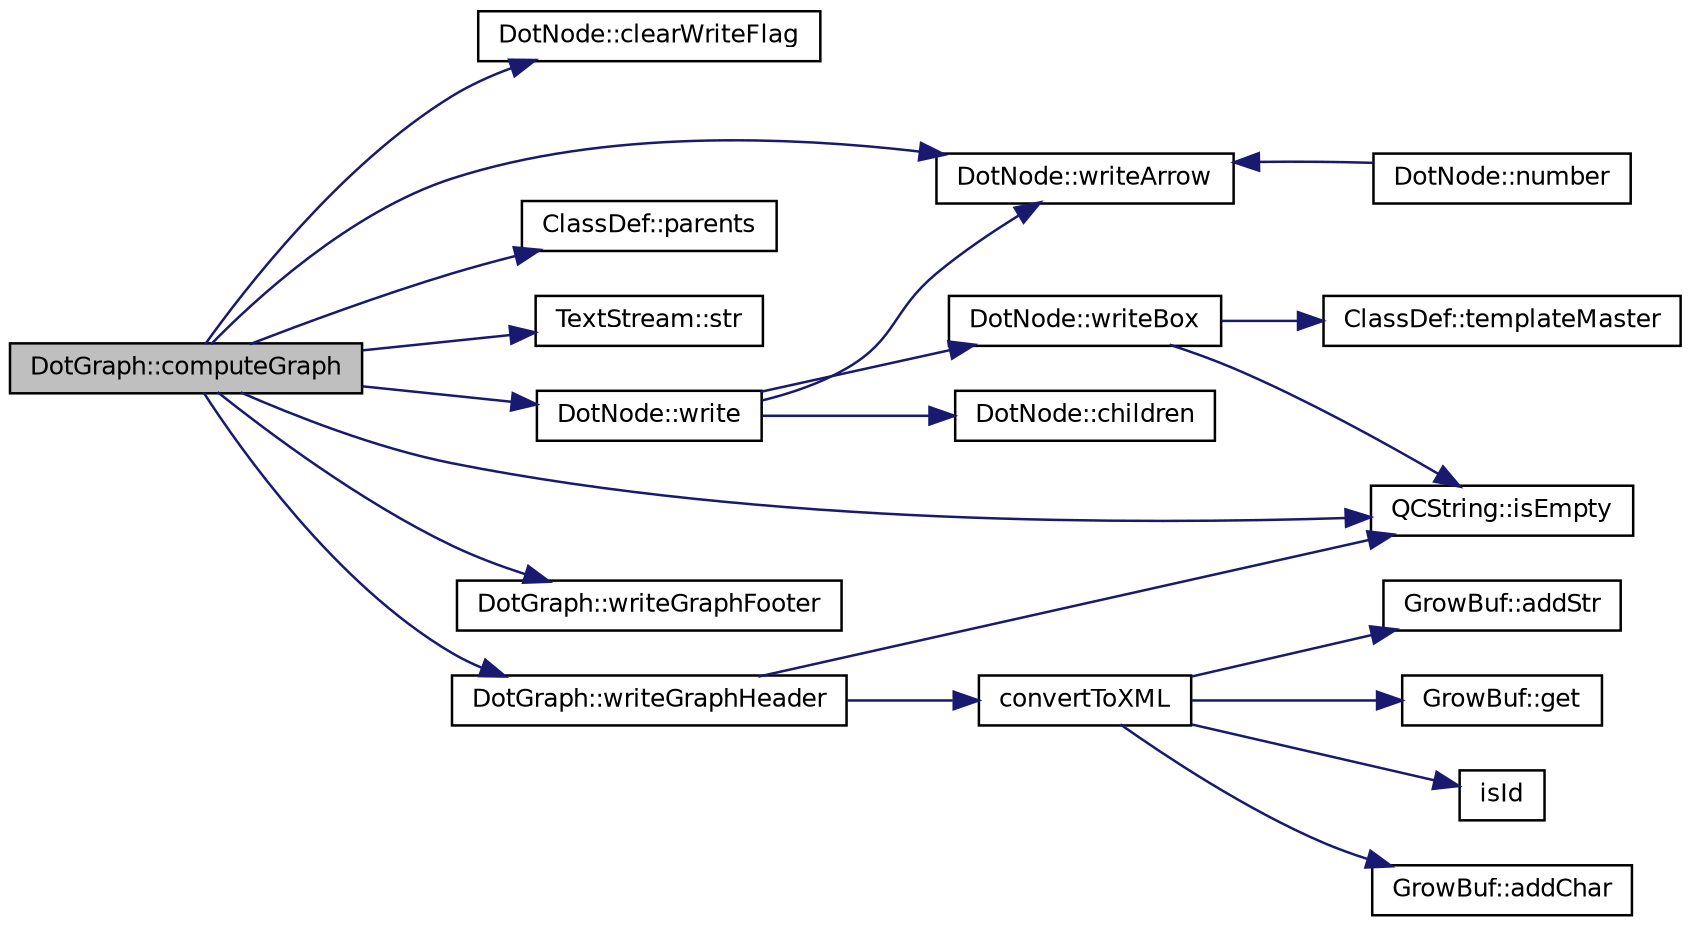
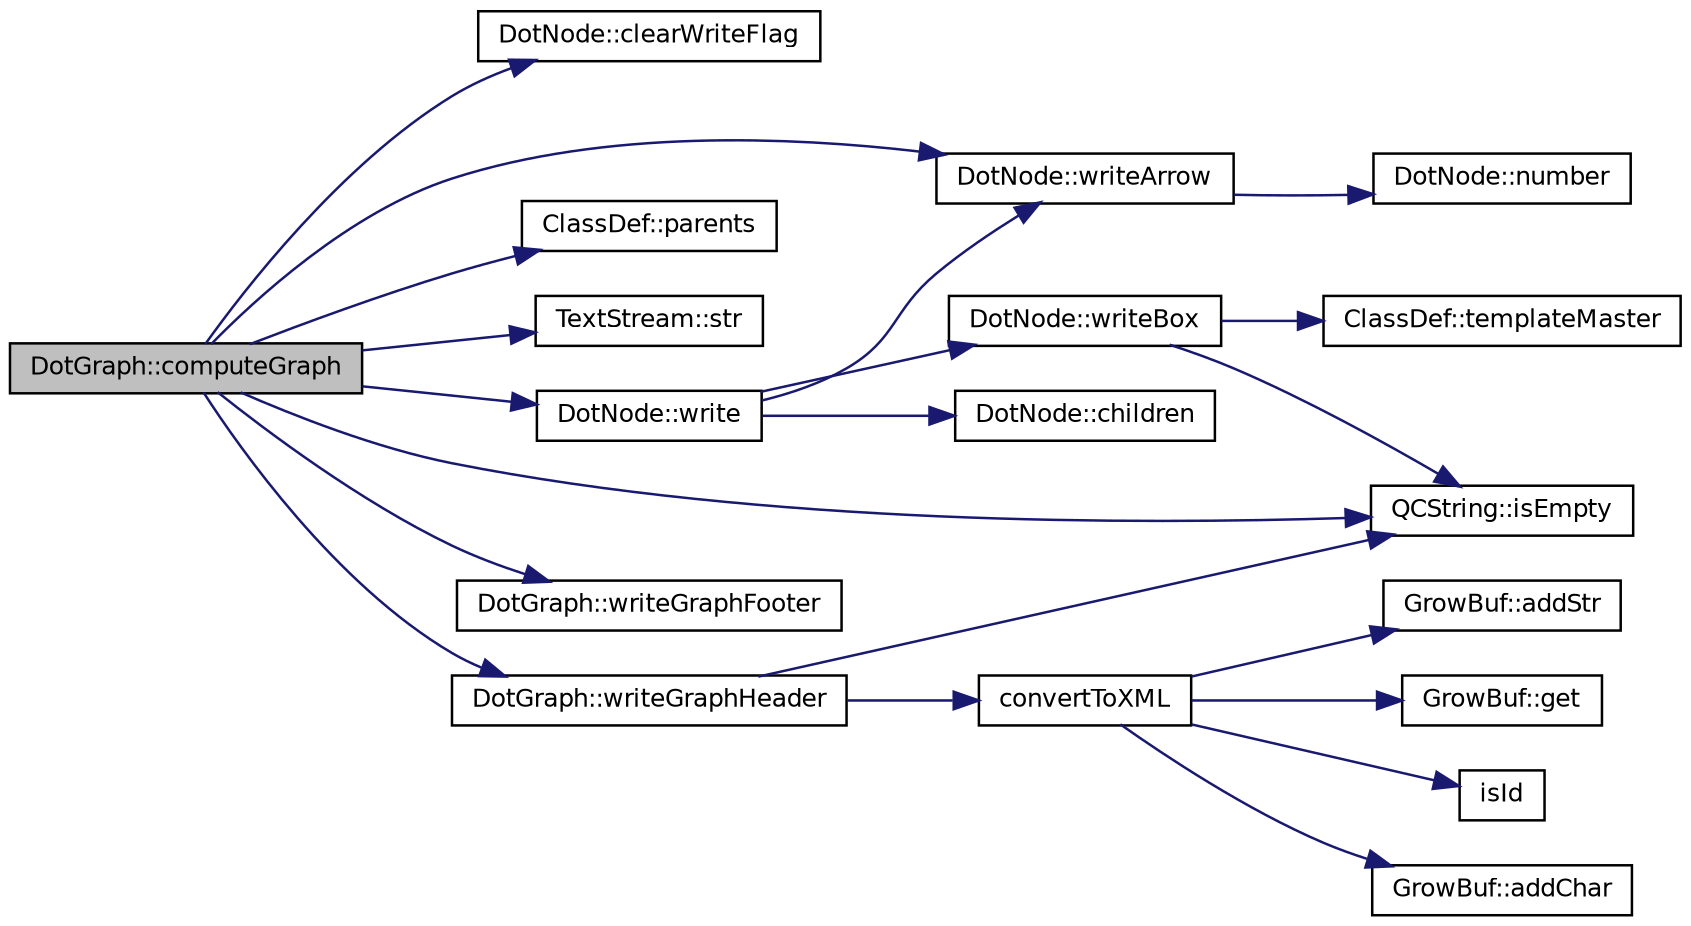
(1317, 162) -> (1291, 195)
